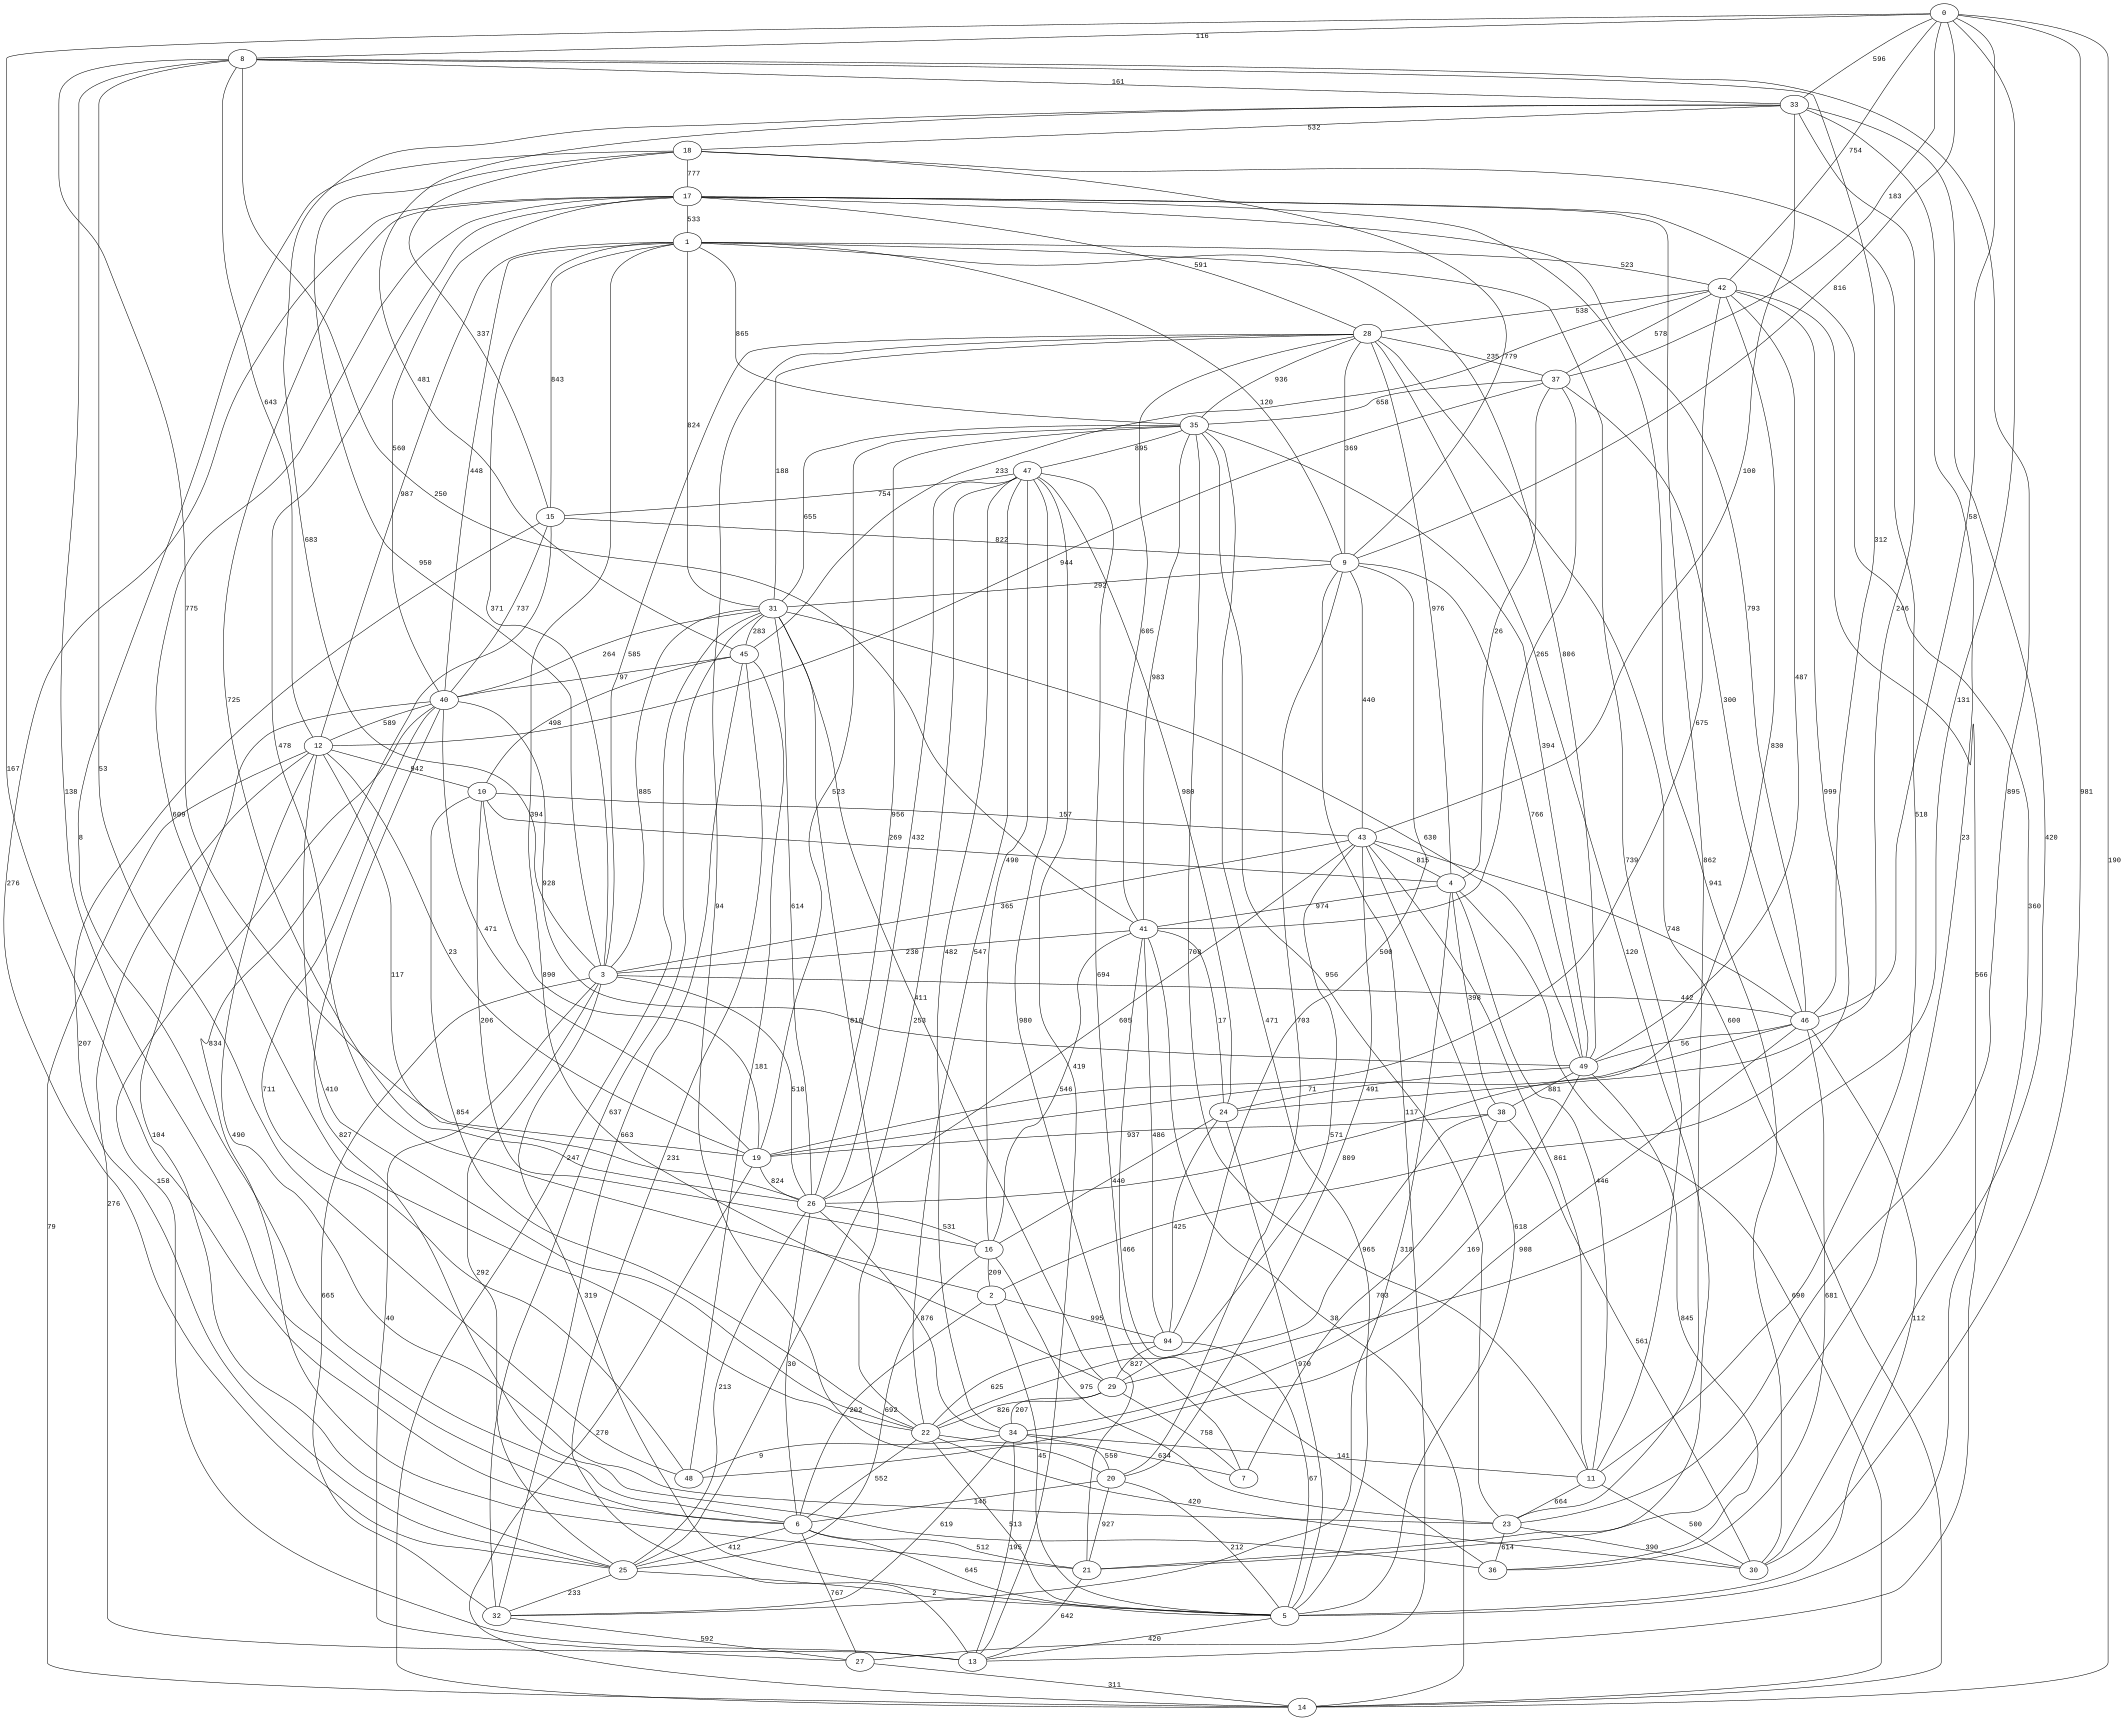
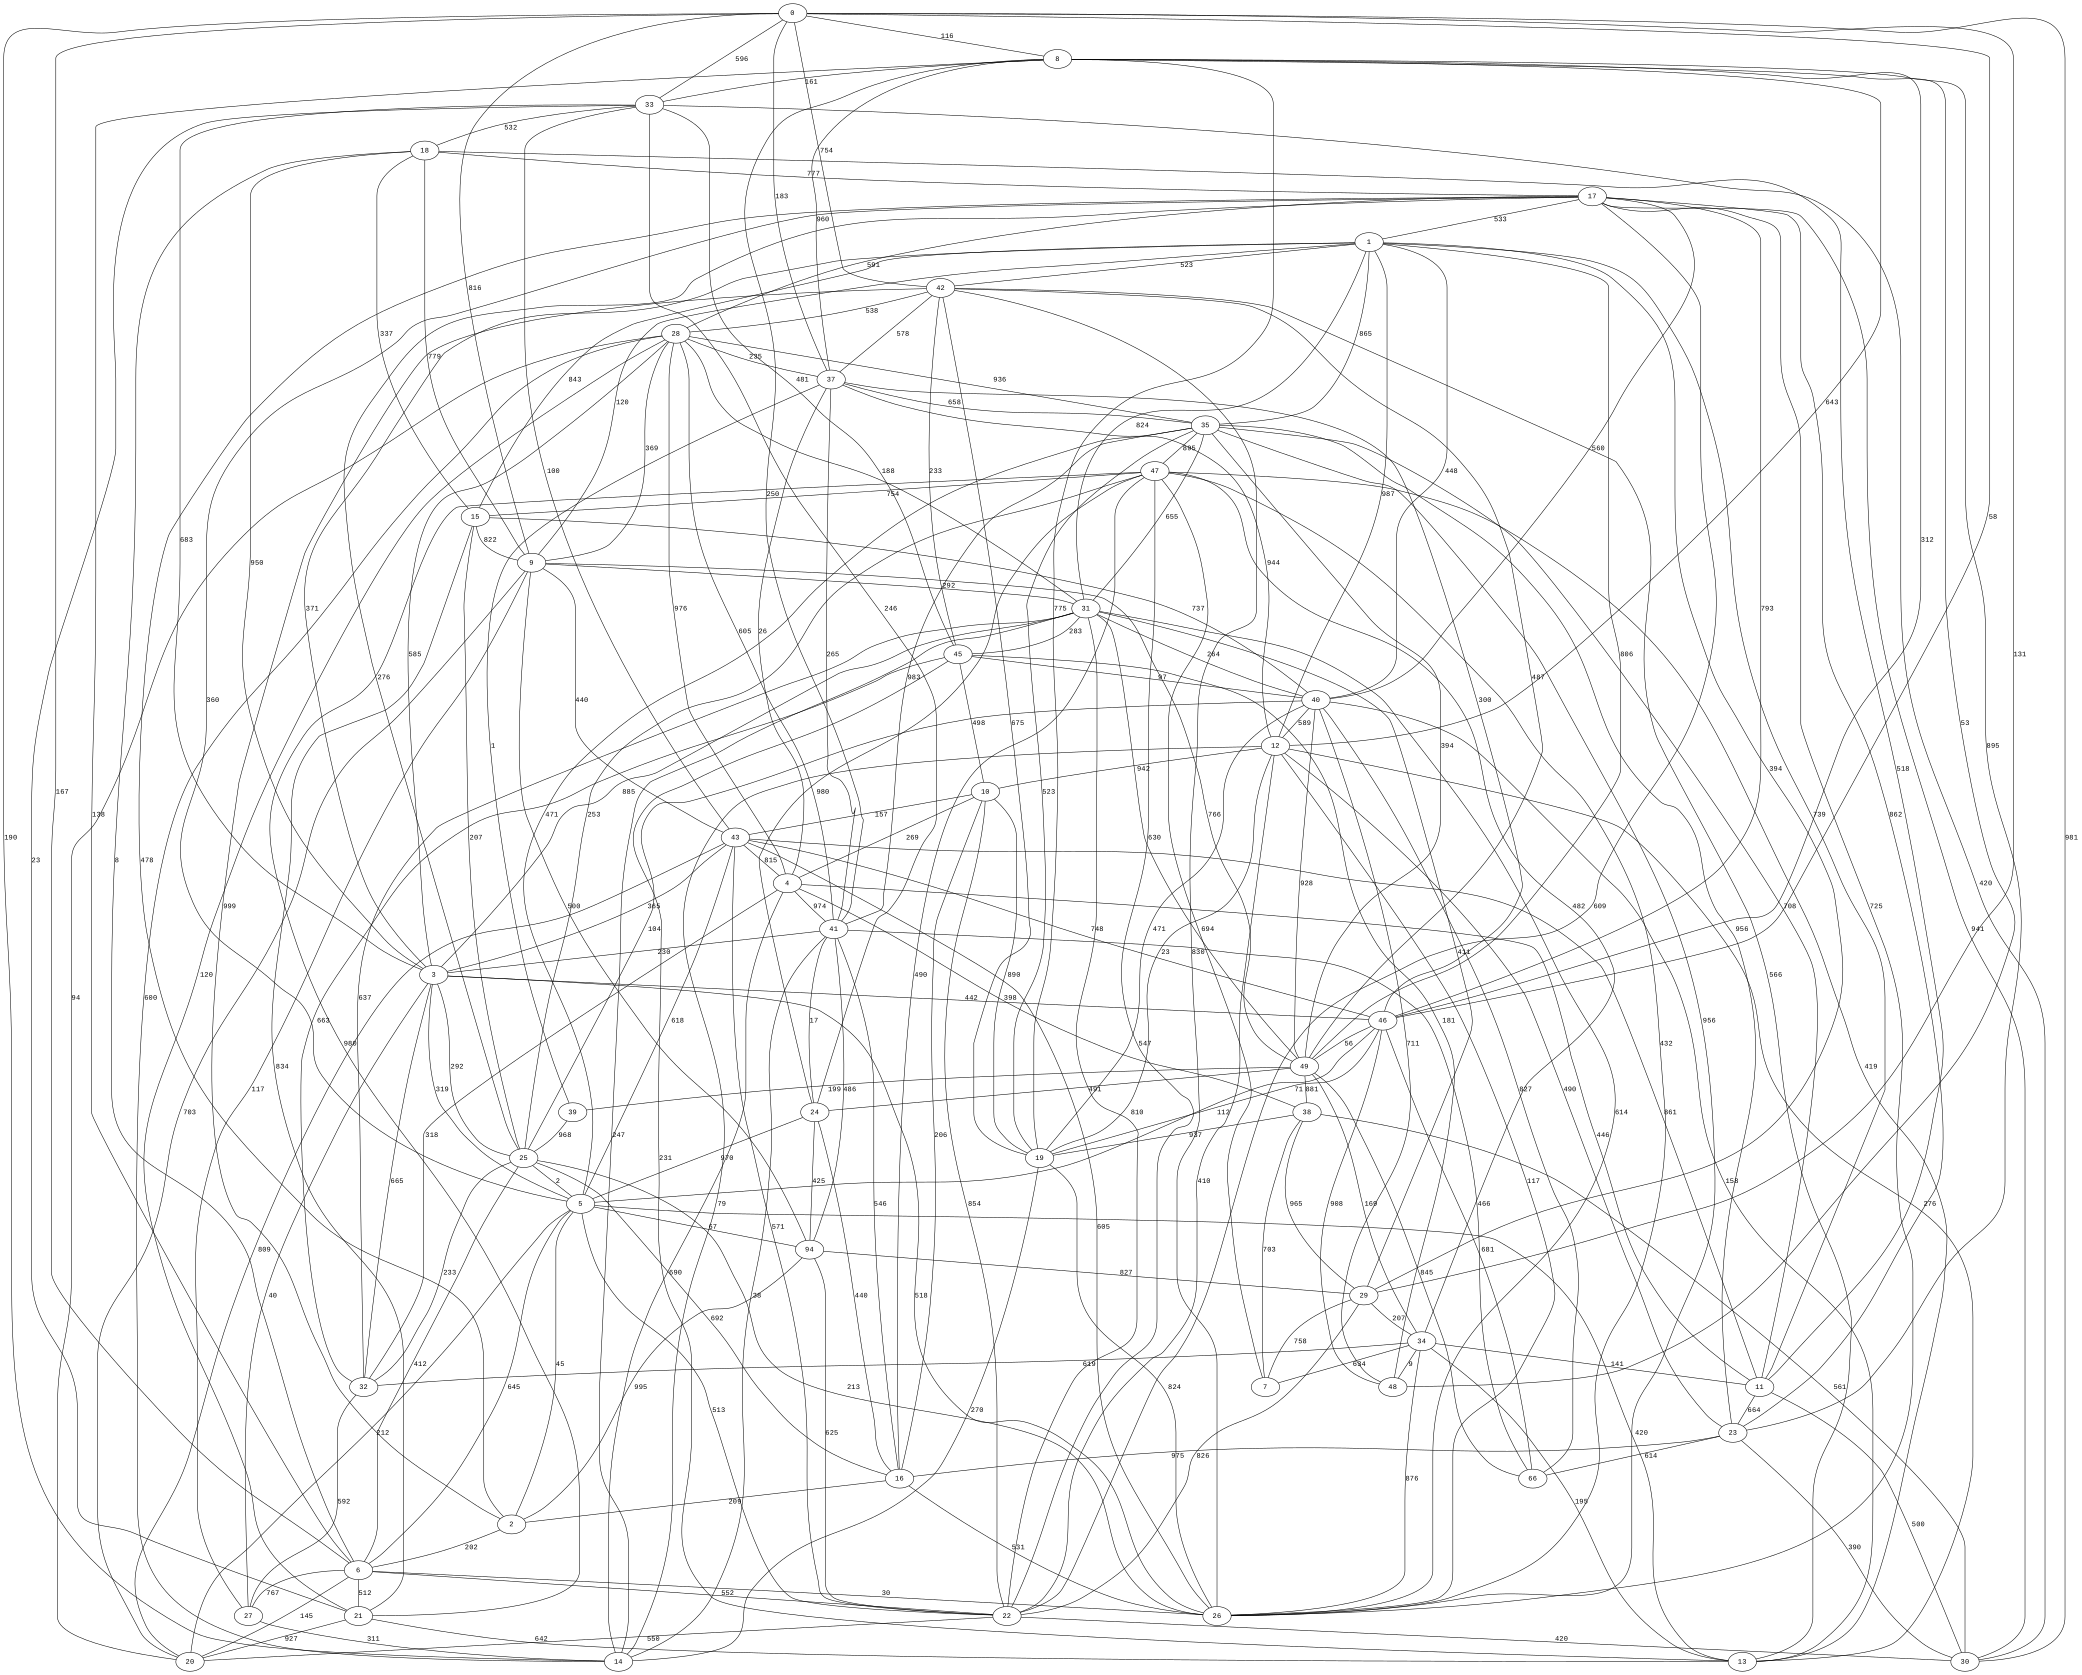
none -> (826, 137)
none -> (573, 1112)
(1493, 1570) -> (1533, 1479)
